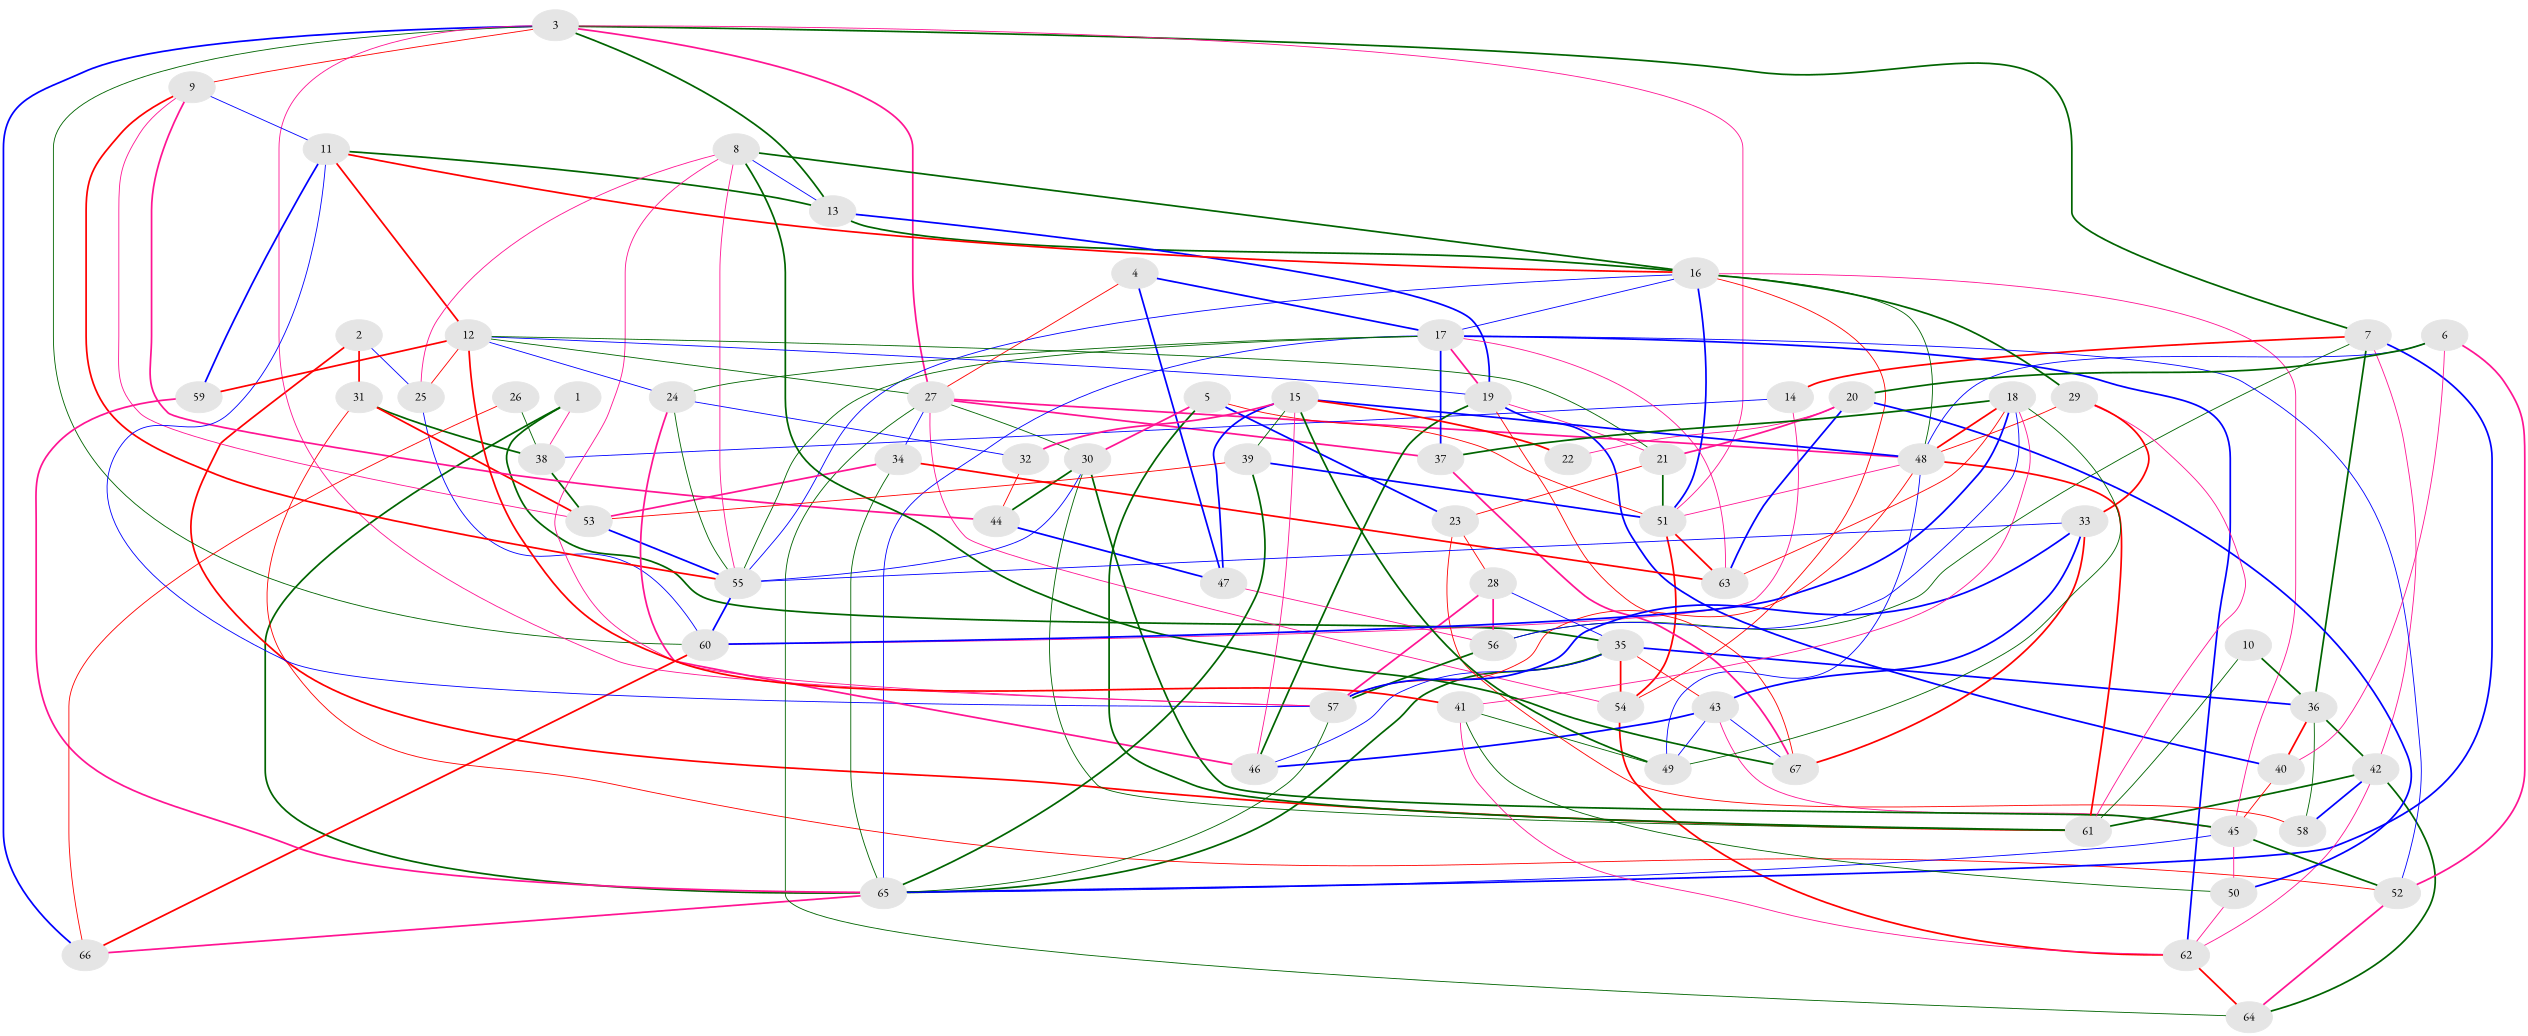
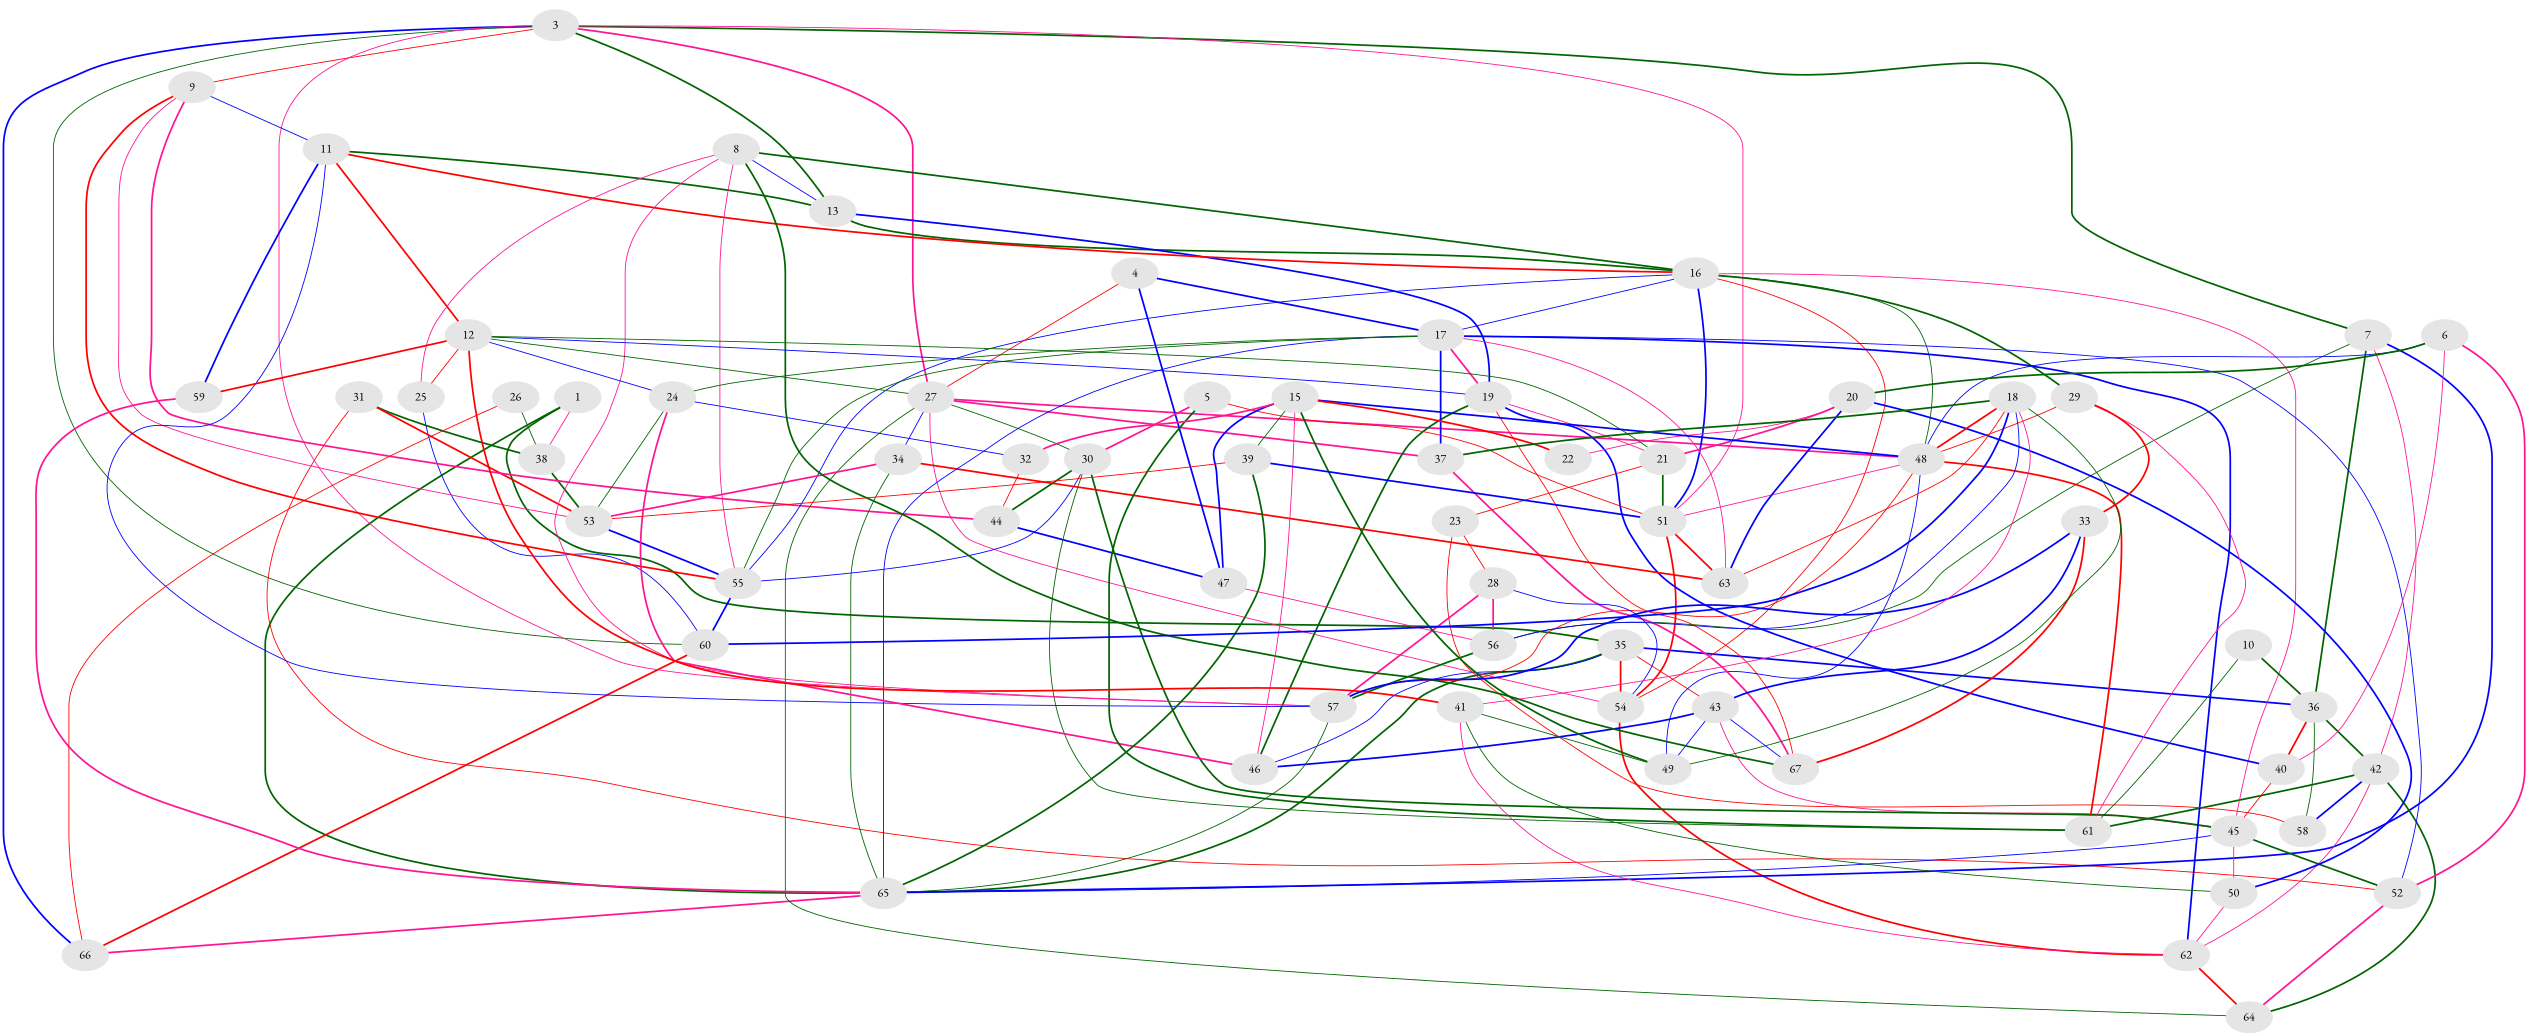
(359, 335) -> none
(1790, 397) -> none
(1331, 459) -> none
(691, 490) -> (631, 459)
(1411, 552) -> none
(1557, 614) -> (1584, 604)
